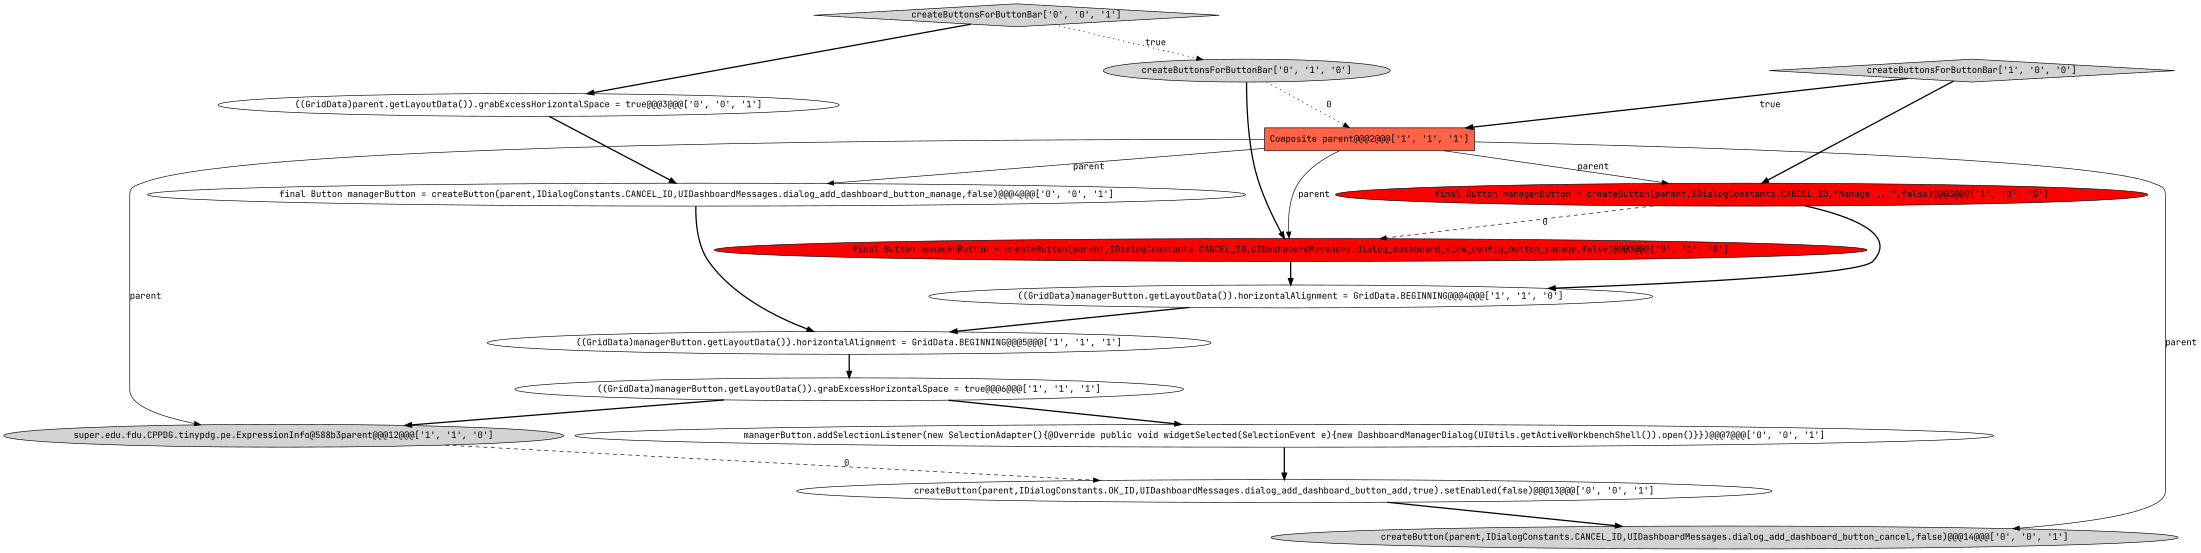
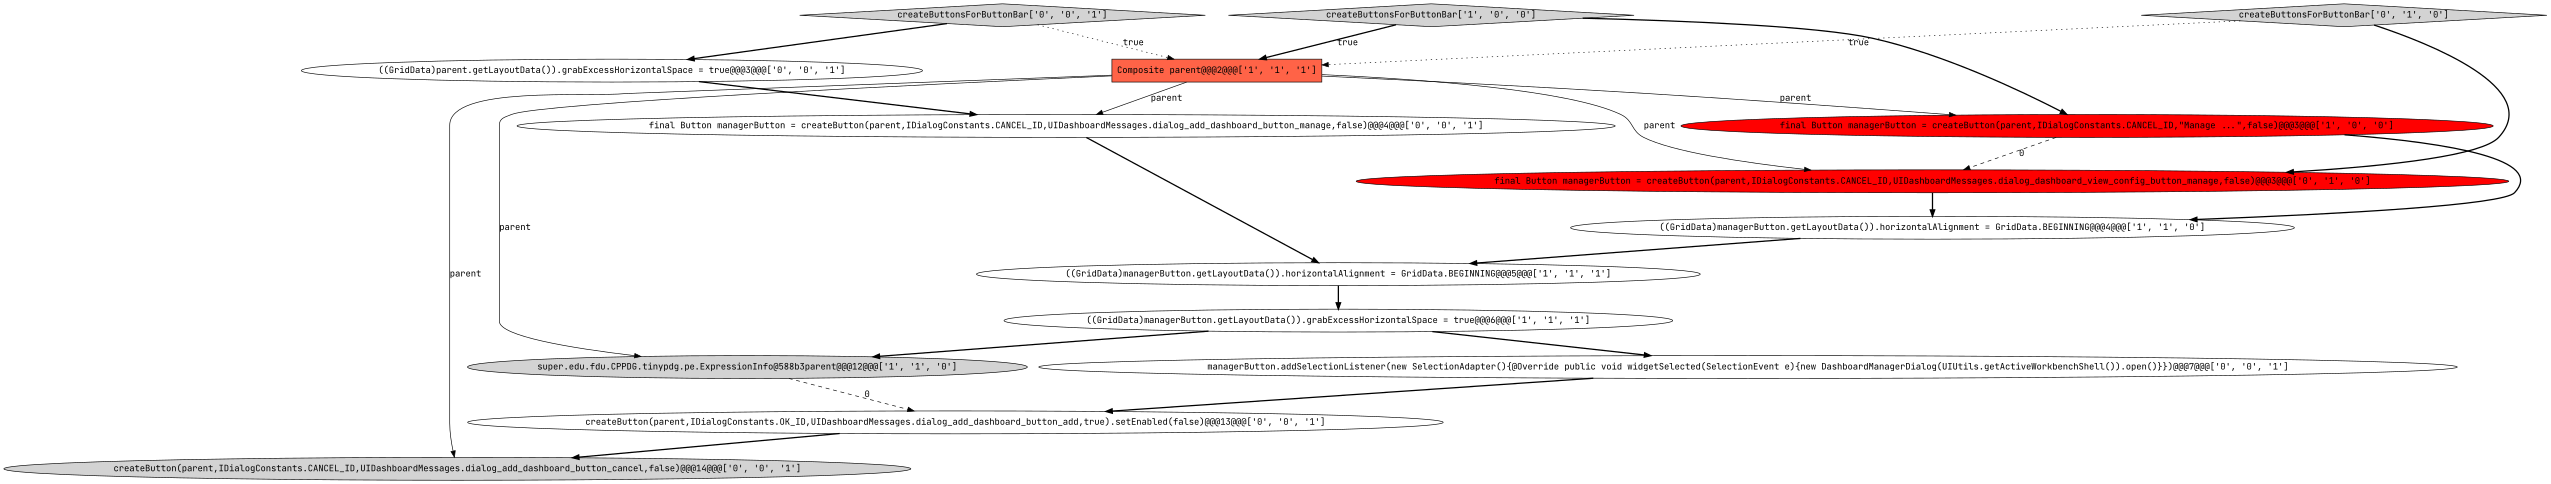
(1125, 41) -> (1103, 41)
(1247, 71) -> (2344, 15)
(1329, 105) -> (1859, 43)
